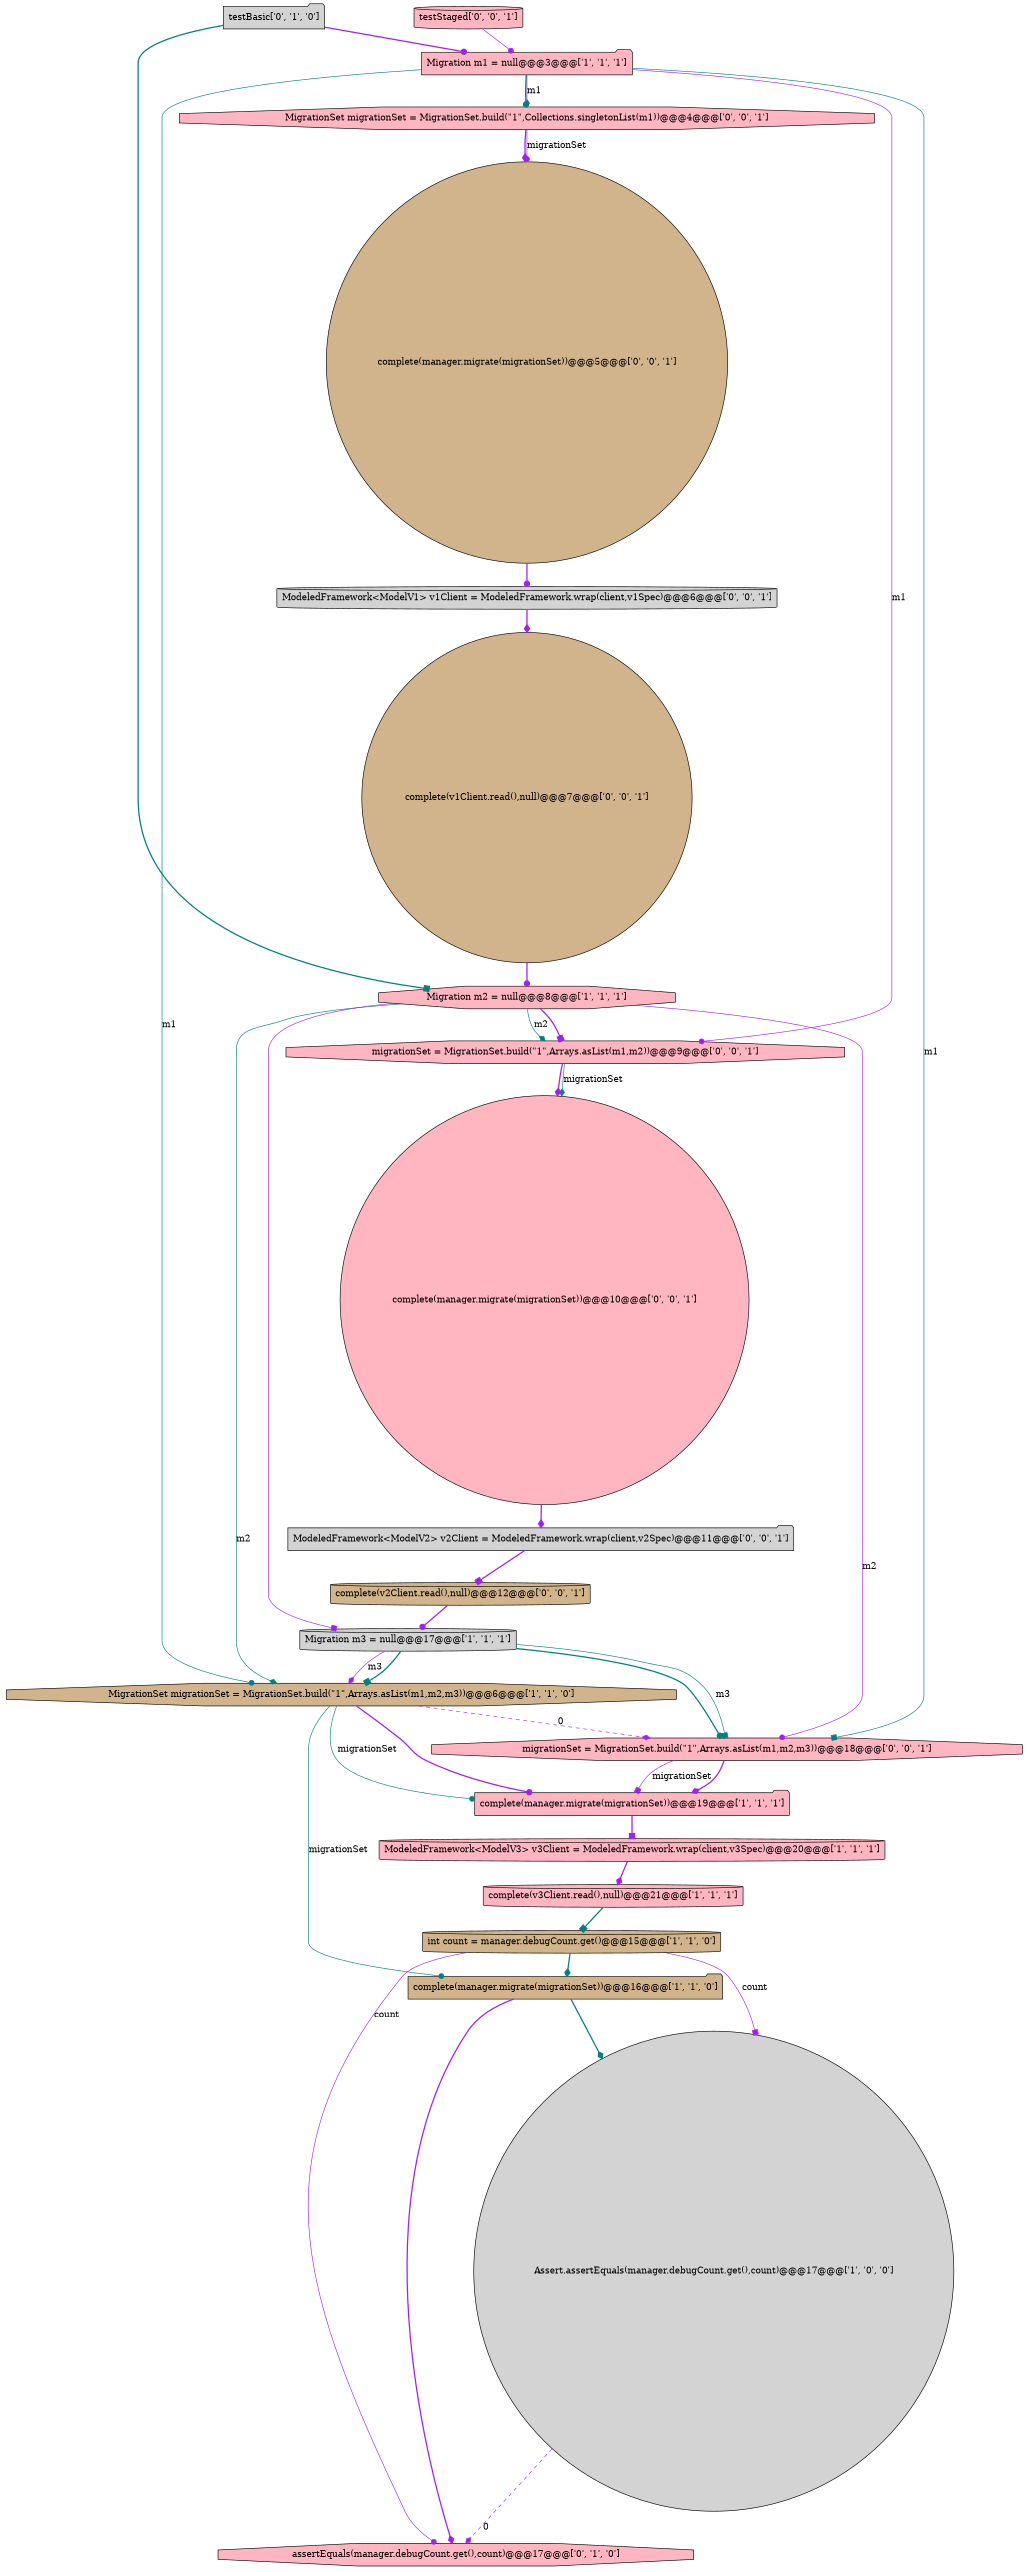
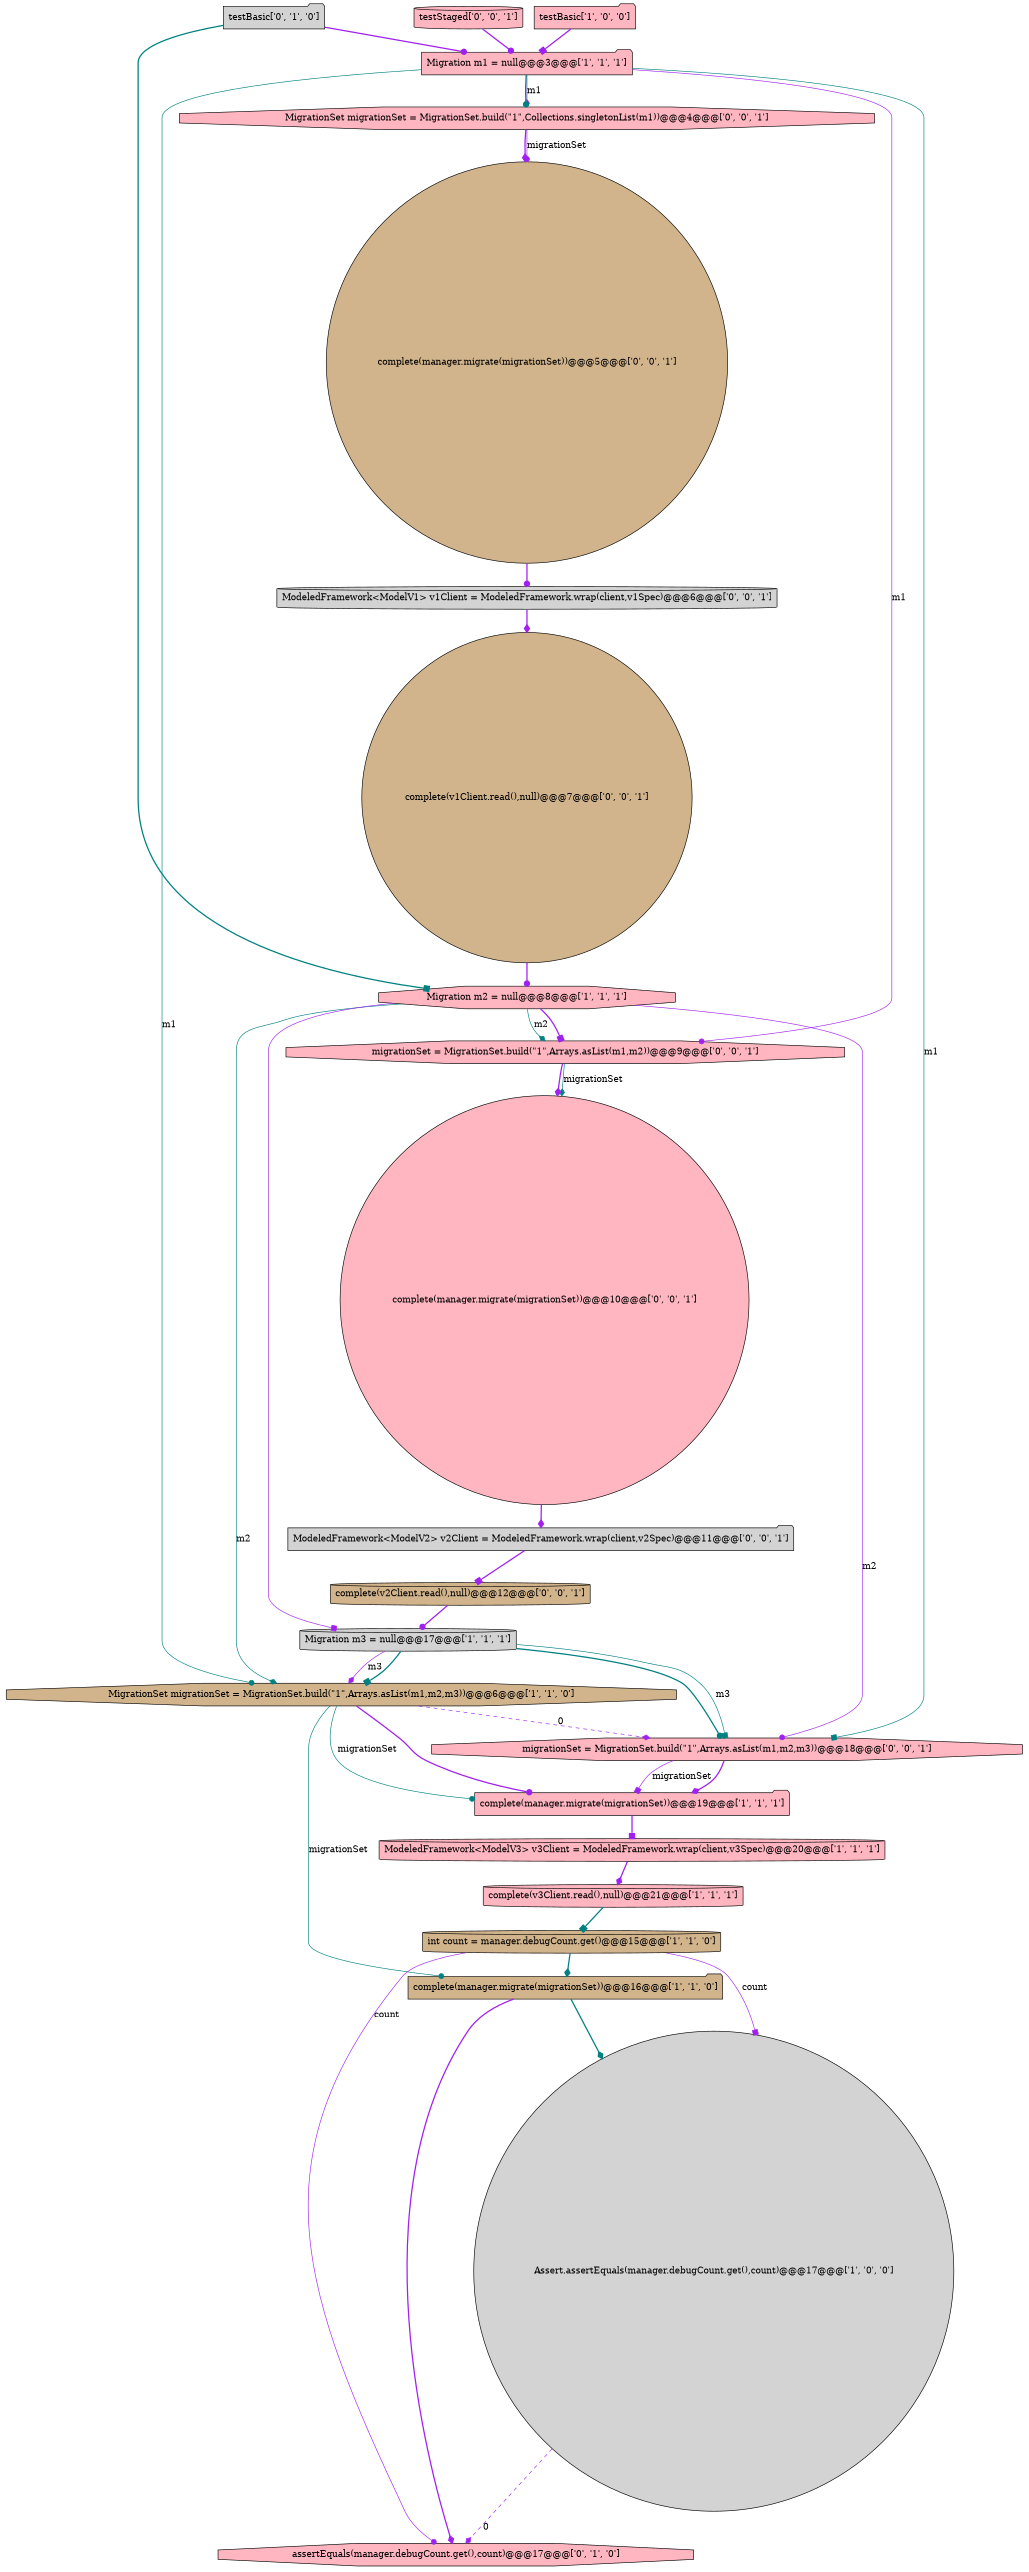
none -> (585, 18)
(496, 39) -> (496, 39)
